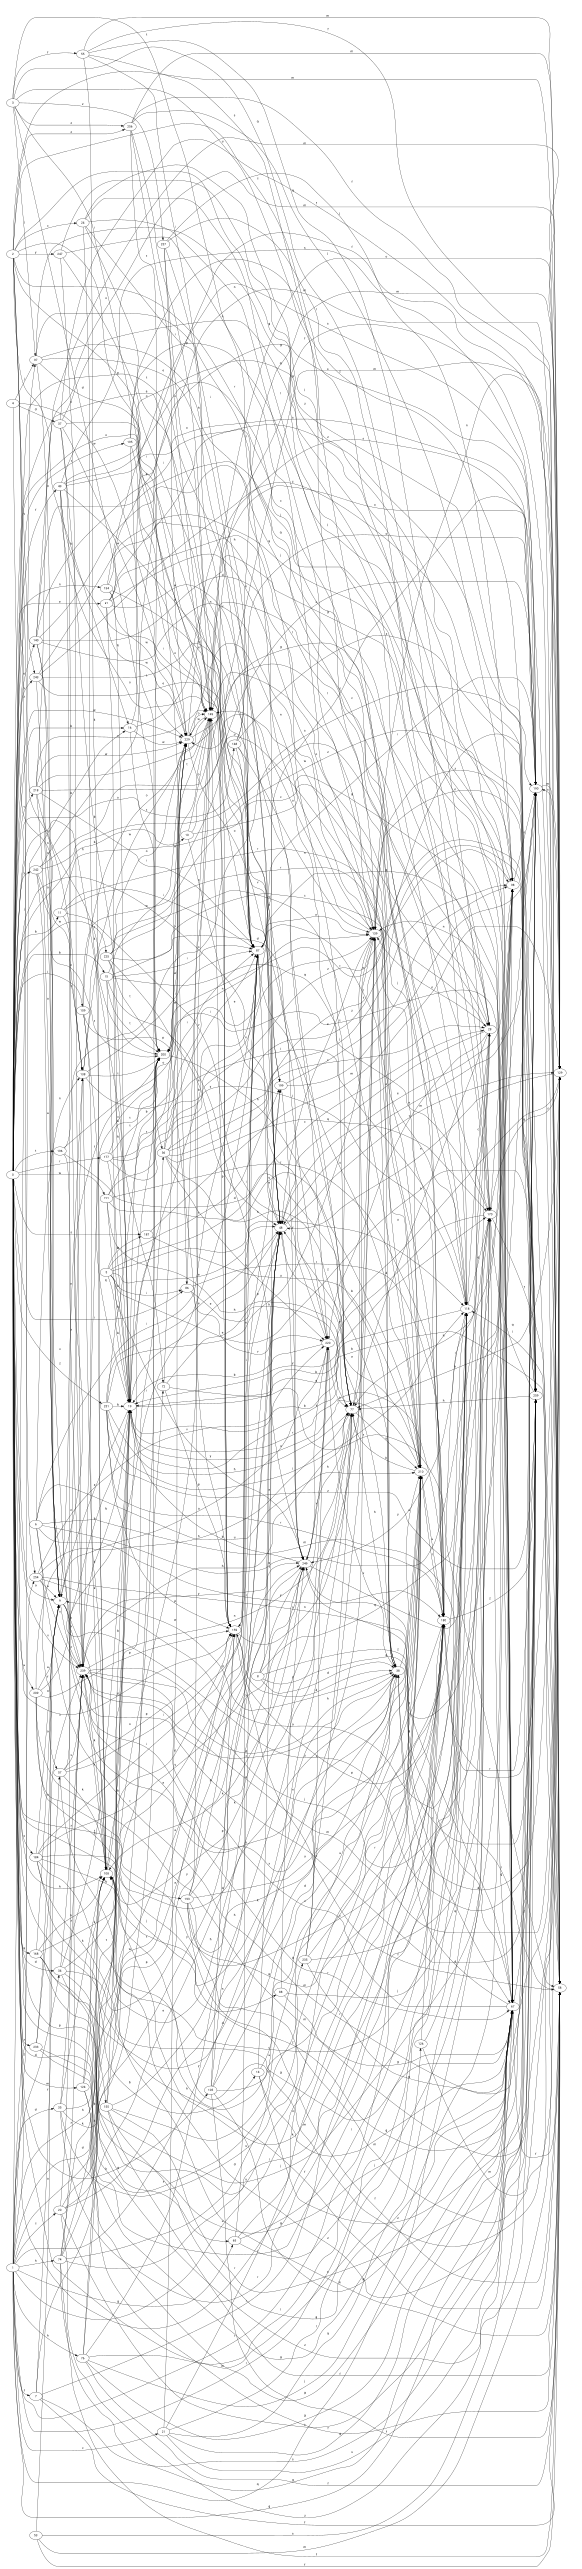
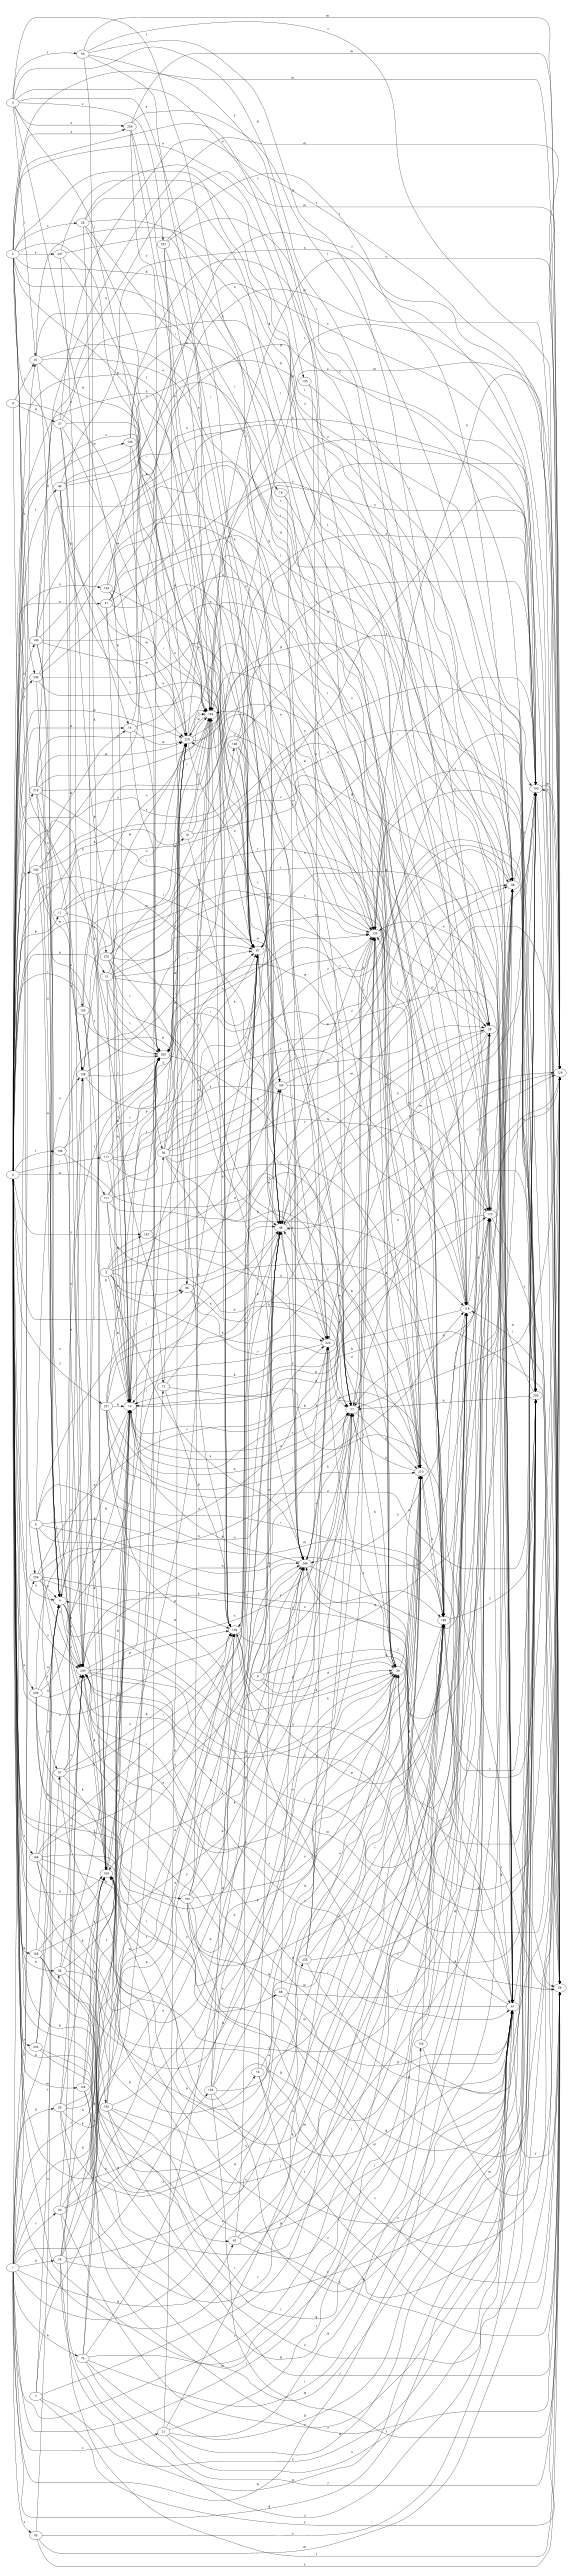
(547, 304) -> (349, 1284)
none -> (305, 382)
none -> (281, 493)
(242, 788) -> (242, 565)
(553, 907) -> (548, 901)
none -> (408, 1012)
(15, 1565) -> (16, 1574)
none -> (99, 1943)
(15, 2335) -> (14, 2403)
